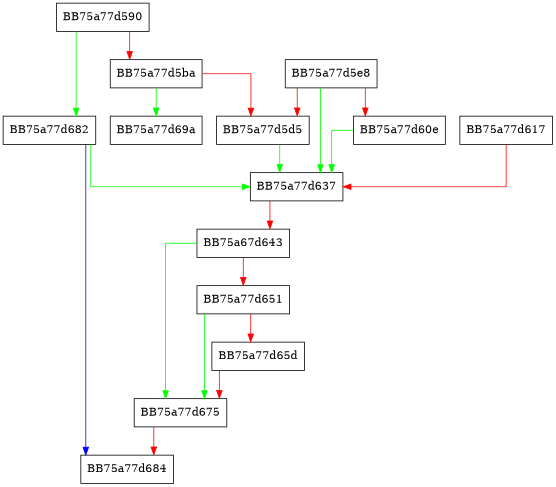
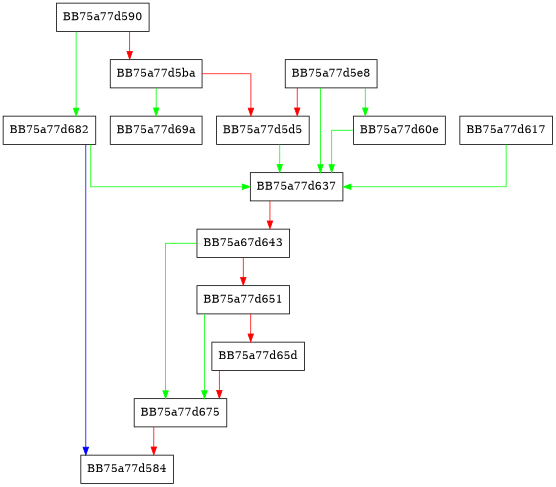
(365, 98) -> (365, 98)
(450, 187) -> (450, 187)
(127, 469) -> (127, 469)
